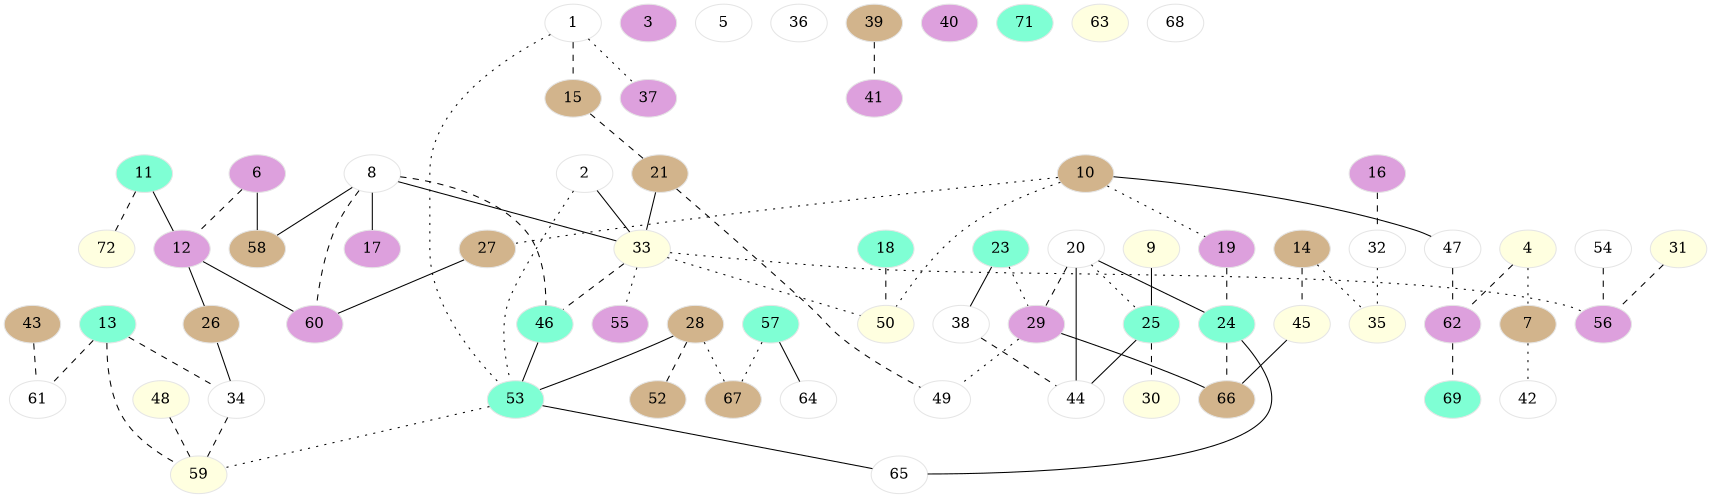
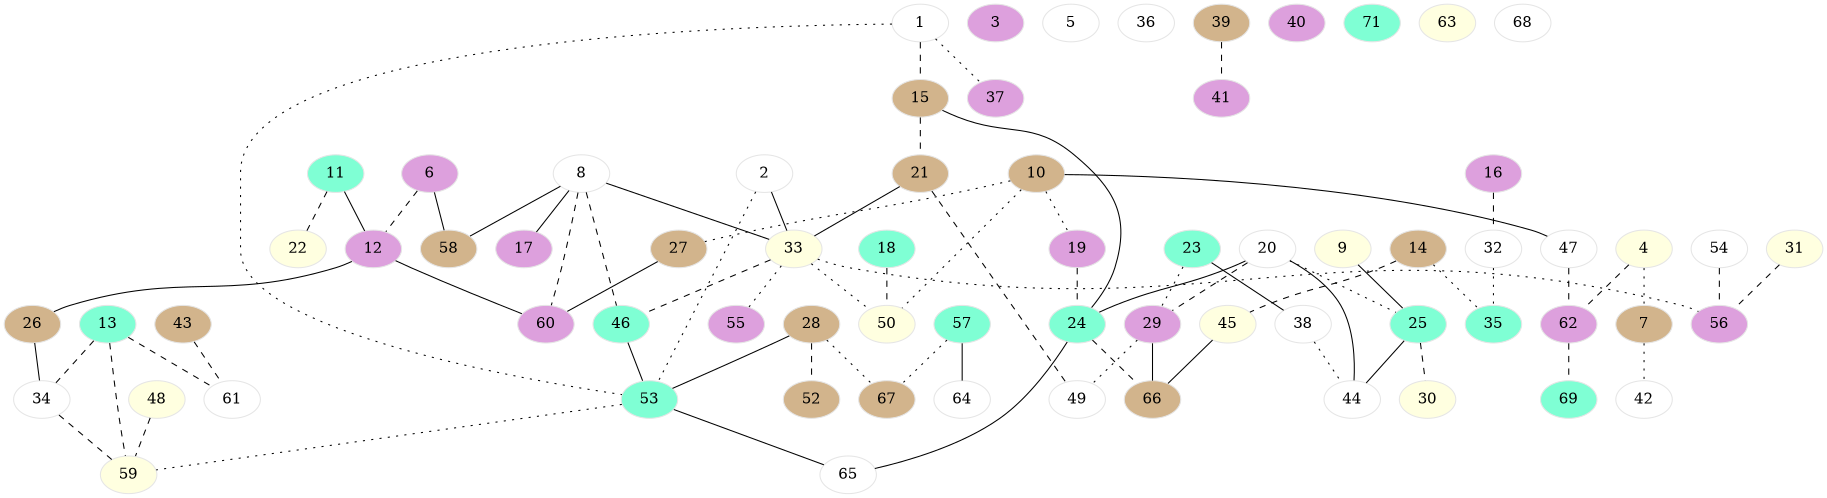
none -> (1087, 167)
(107, 249) -> (298, 249)
(1377, 324) -> (1493, 324)
(1019, 362) -> (1328, 362)
